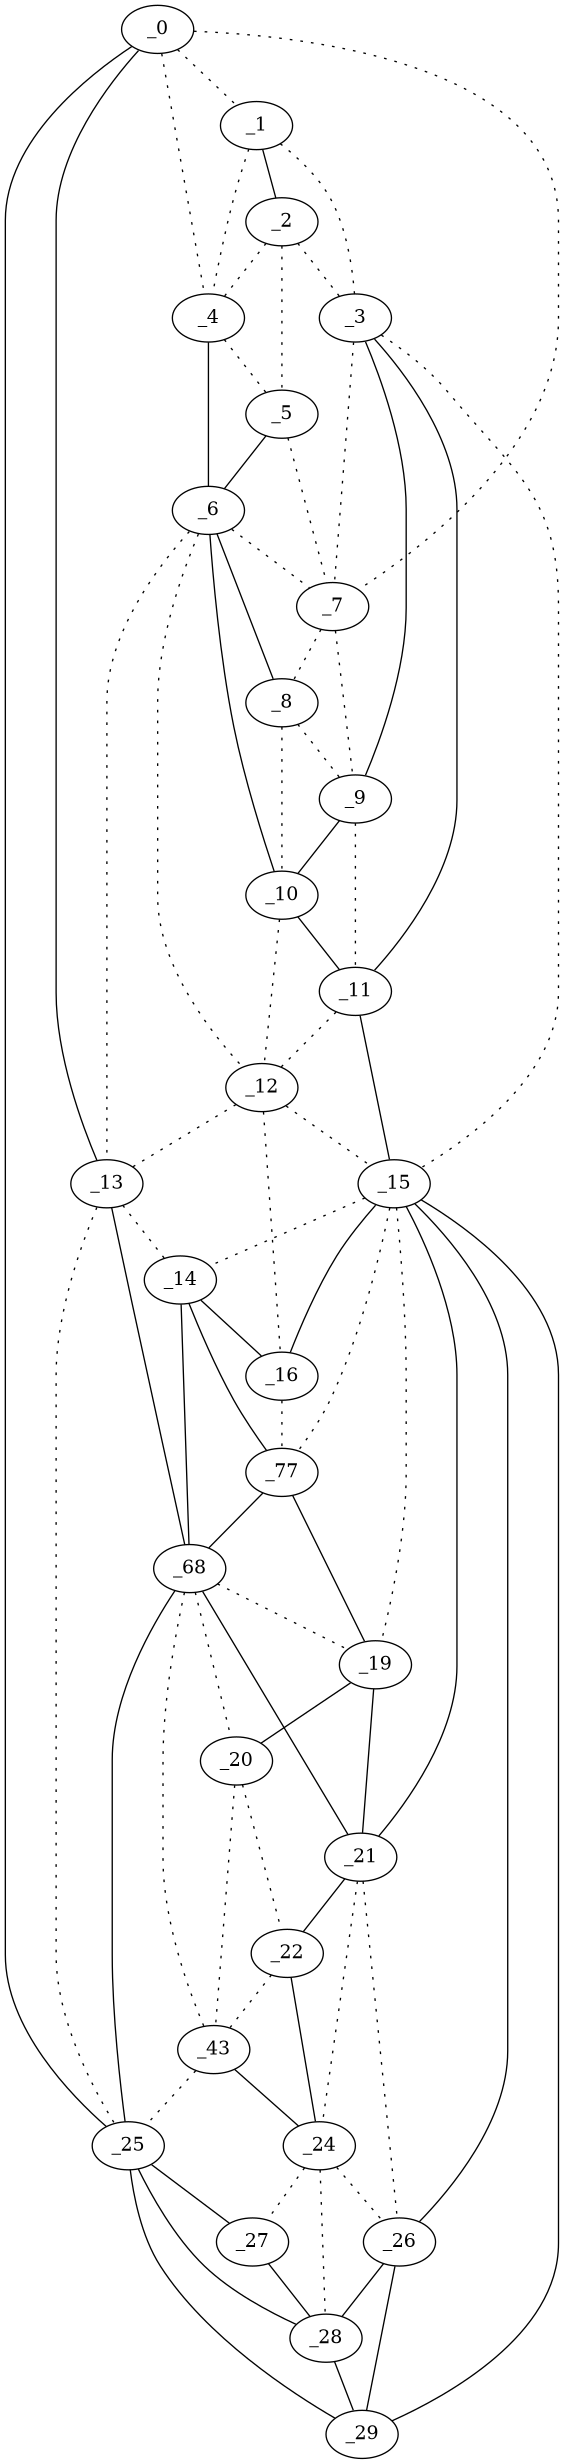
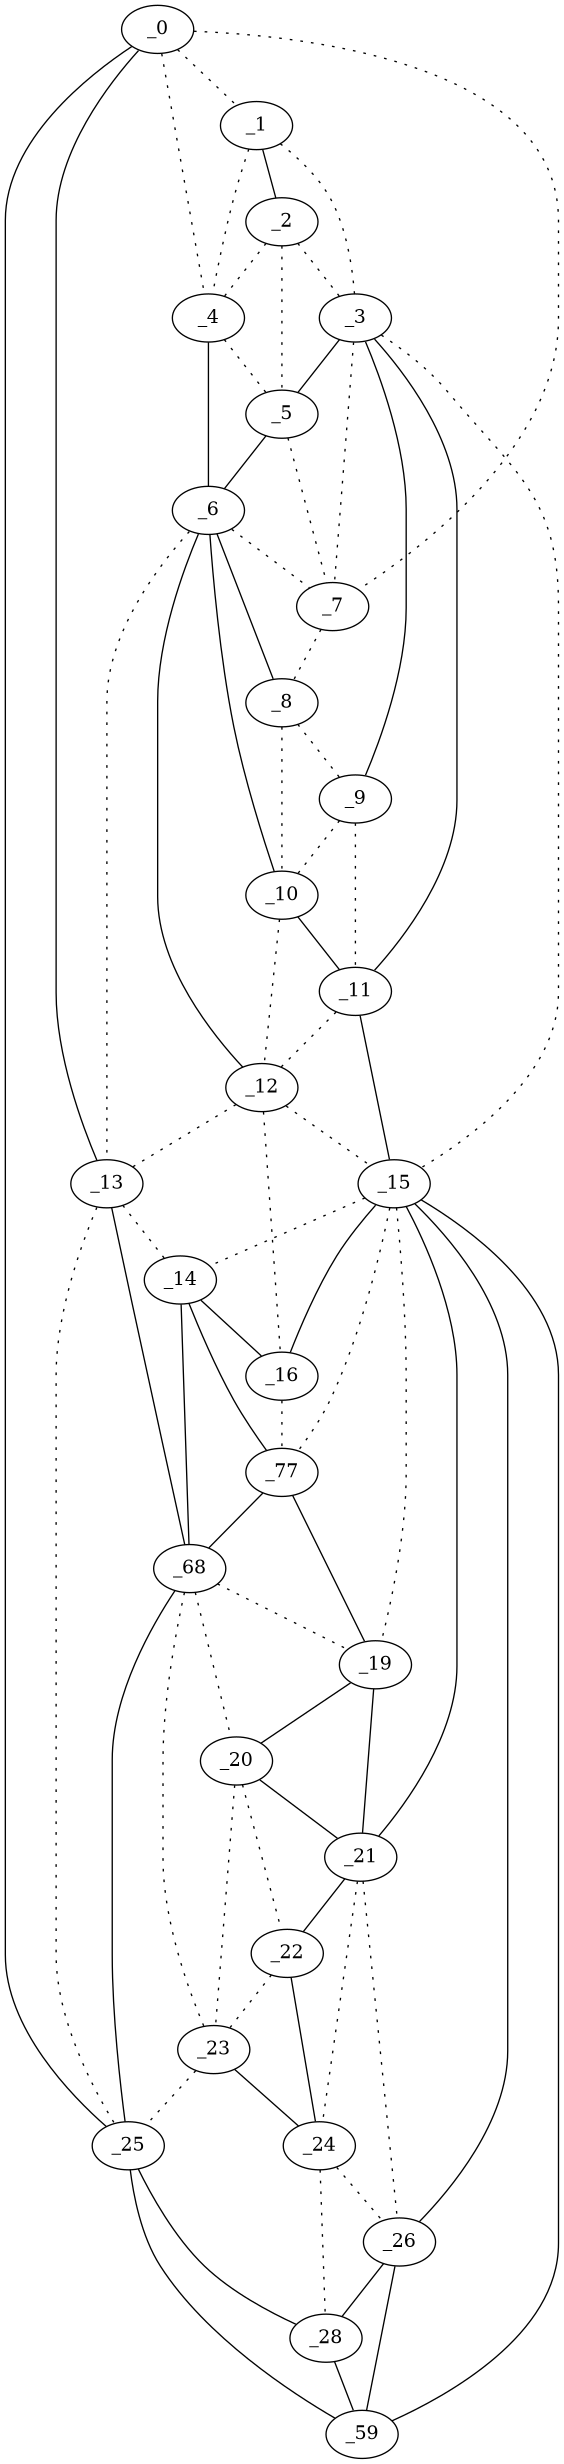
none -> (319, 366)
(344, 703) -> none
(158, 810) -> (158, 810)
(319, 847) -> (319, 847)
(275, 1713) -> (299, 1809)
(214, 2050) -> (214, 2050)
(253, 2242) -> none
(362, 2434) -> (362, 2434)
